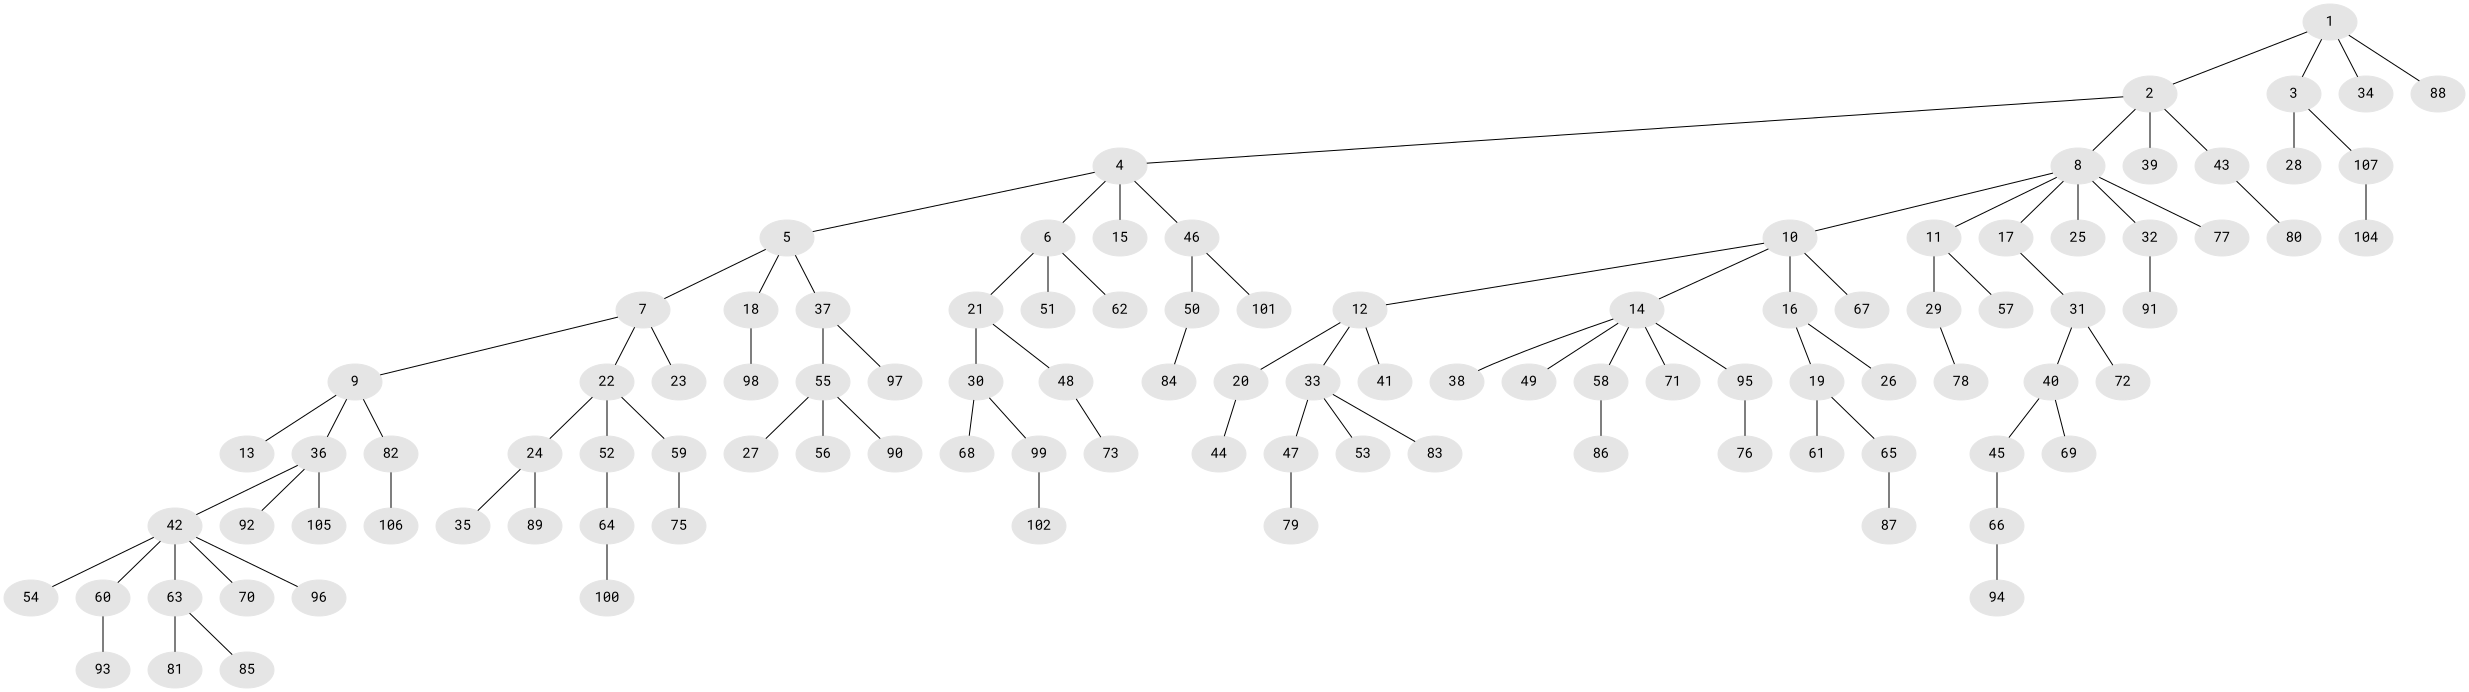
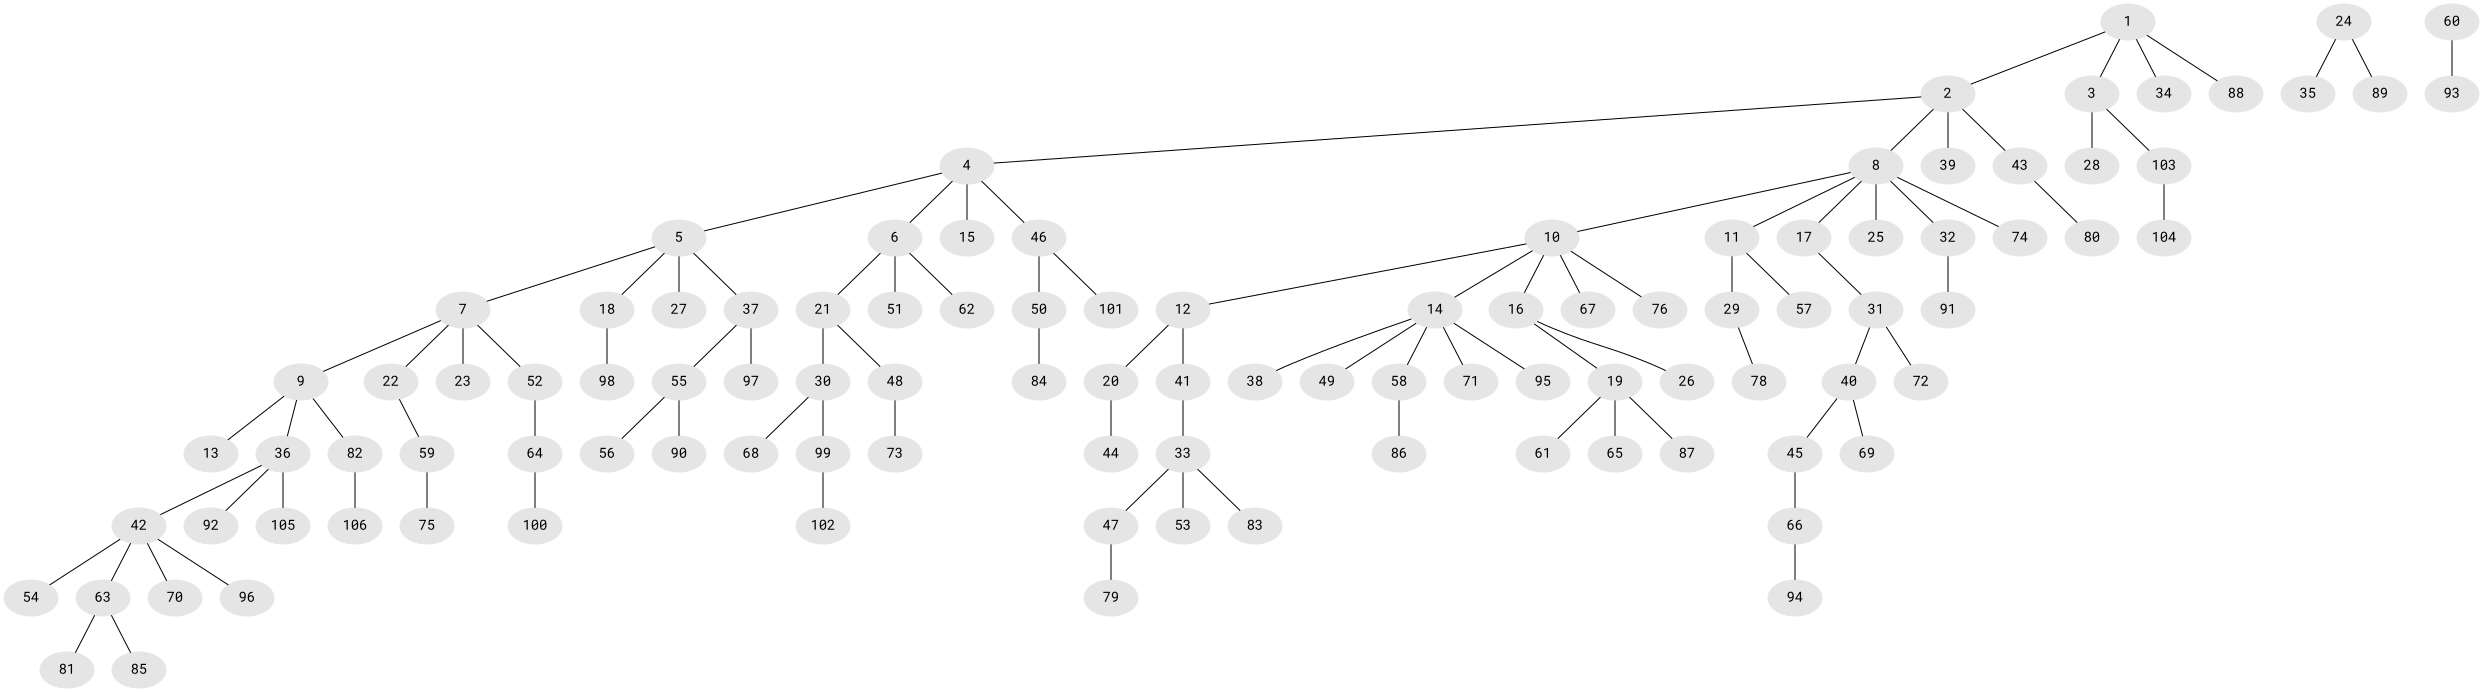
(2366, 166) -> (2164, 166)
(2222, 238) -> (2020, 238)
(1336, 346) -> (1183, 418)
(571, 418) -> none
(607, 418) -> (499, 346)
(787, 418) -> (679, 274)
(1745, 418) -> (1606, 274)
(1889, 490) -> (1651, 418)
(139, 562) -> none
